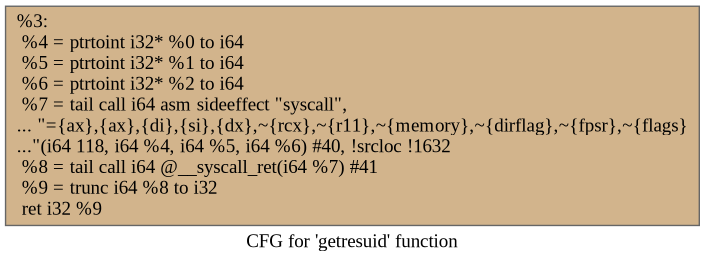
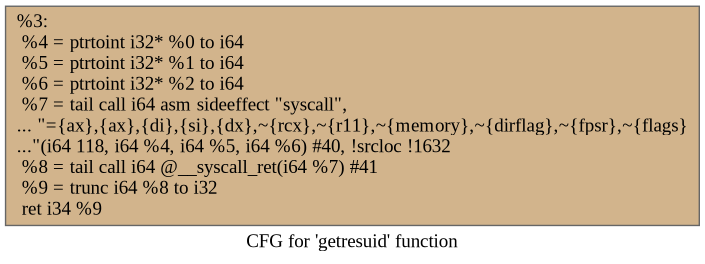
(60, 209) -> (60, 209)
